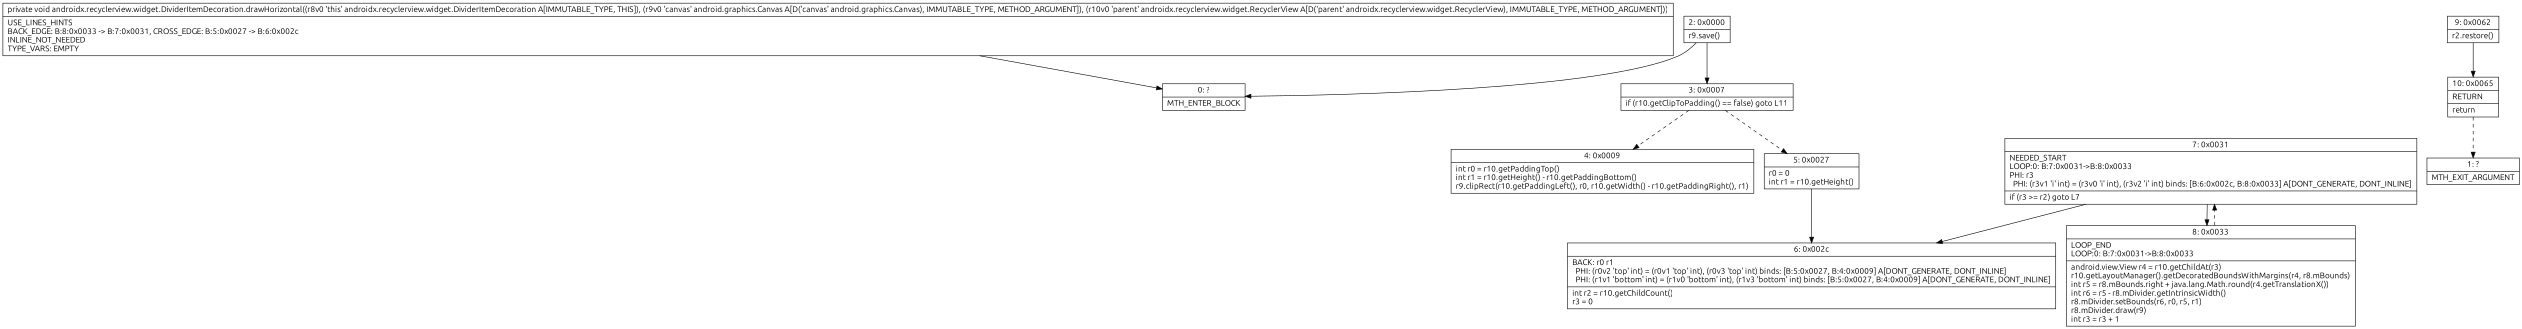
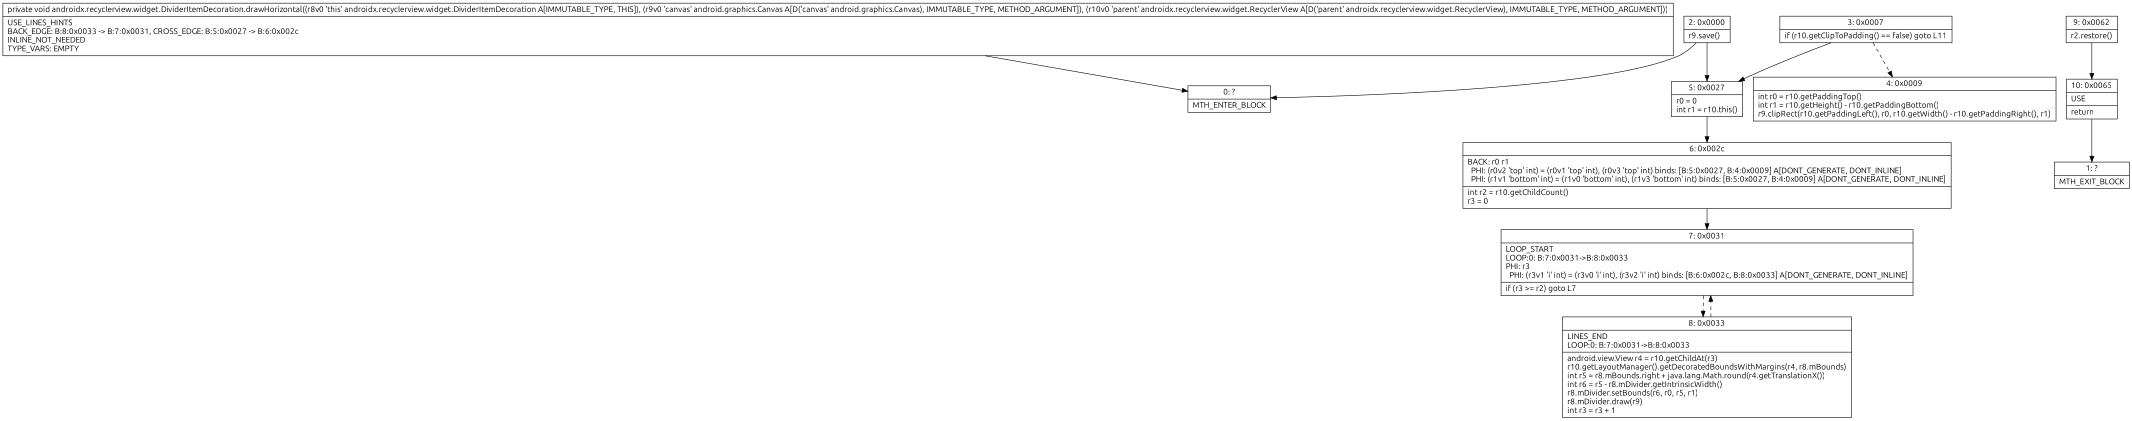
(1707, 60) -> (1707, 59)
(2468, 97) -> (2078, 99)
(1754, 130) -> (1787, 60)
(2473, 135) -> (2092, 138)
(2038, 158) -> (1530, 249)
(2473, 178) -> (2092, 182)
(1812, 182) -> (1707, 110)
(2207, 212) -> (1703, 303)
(2014, 223) -> (1707, 216)
(2091, 245) -> (1587, 337)
